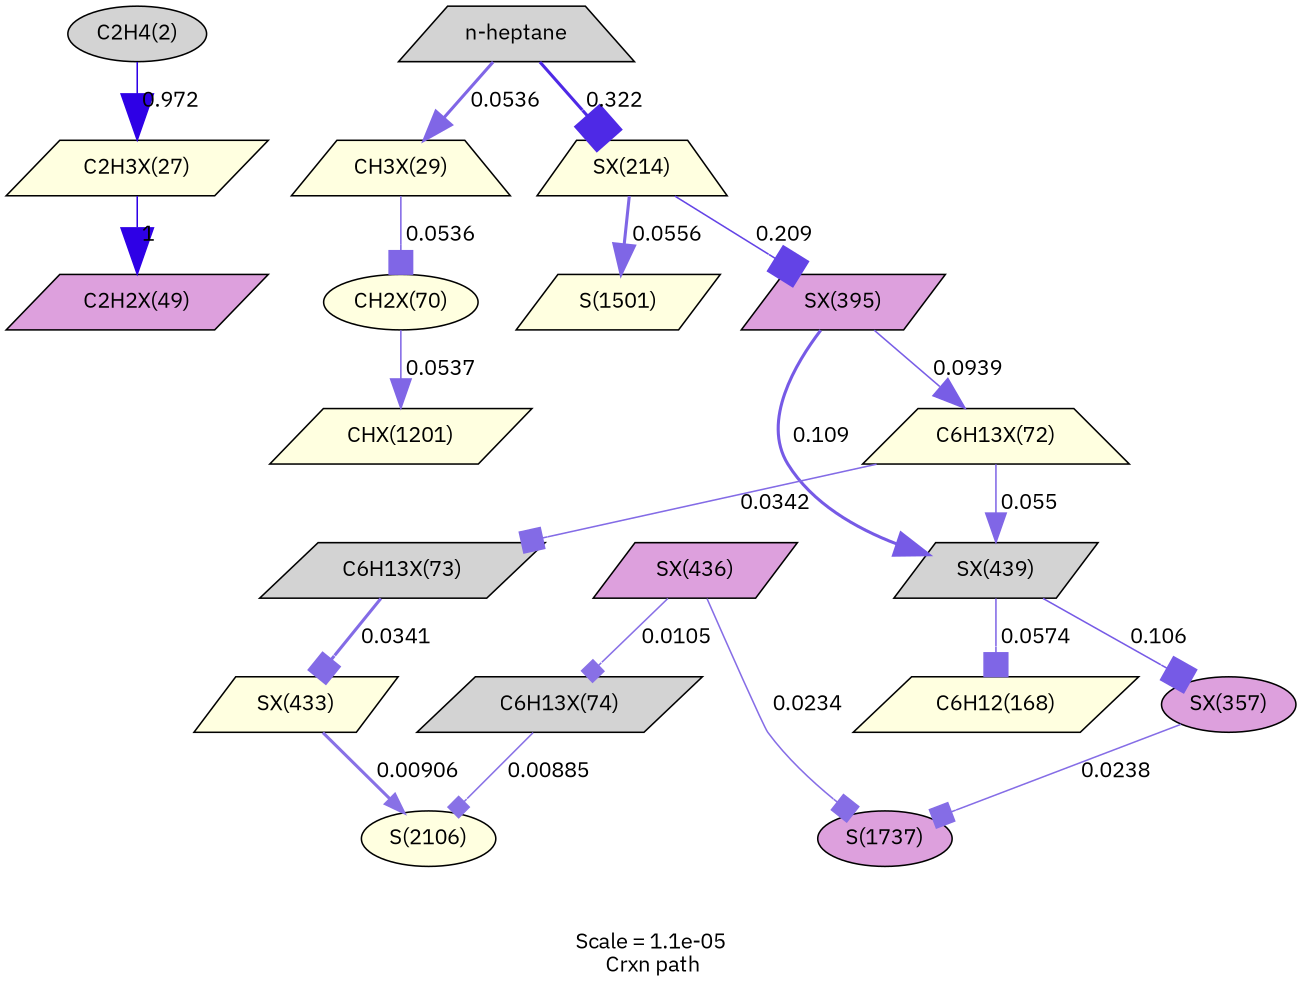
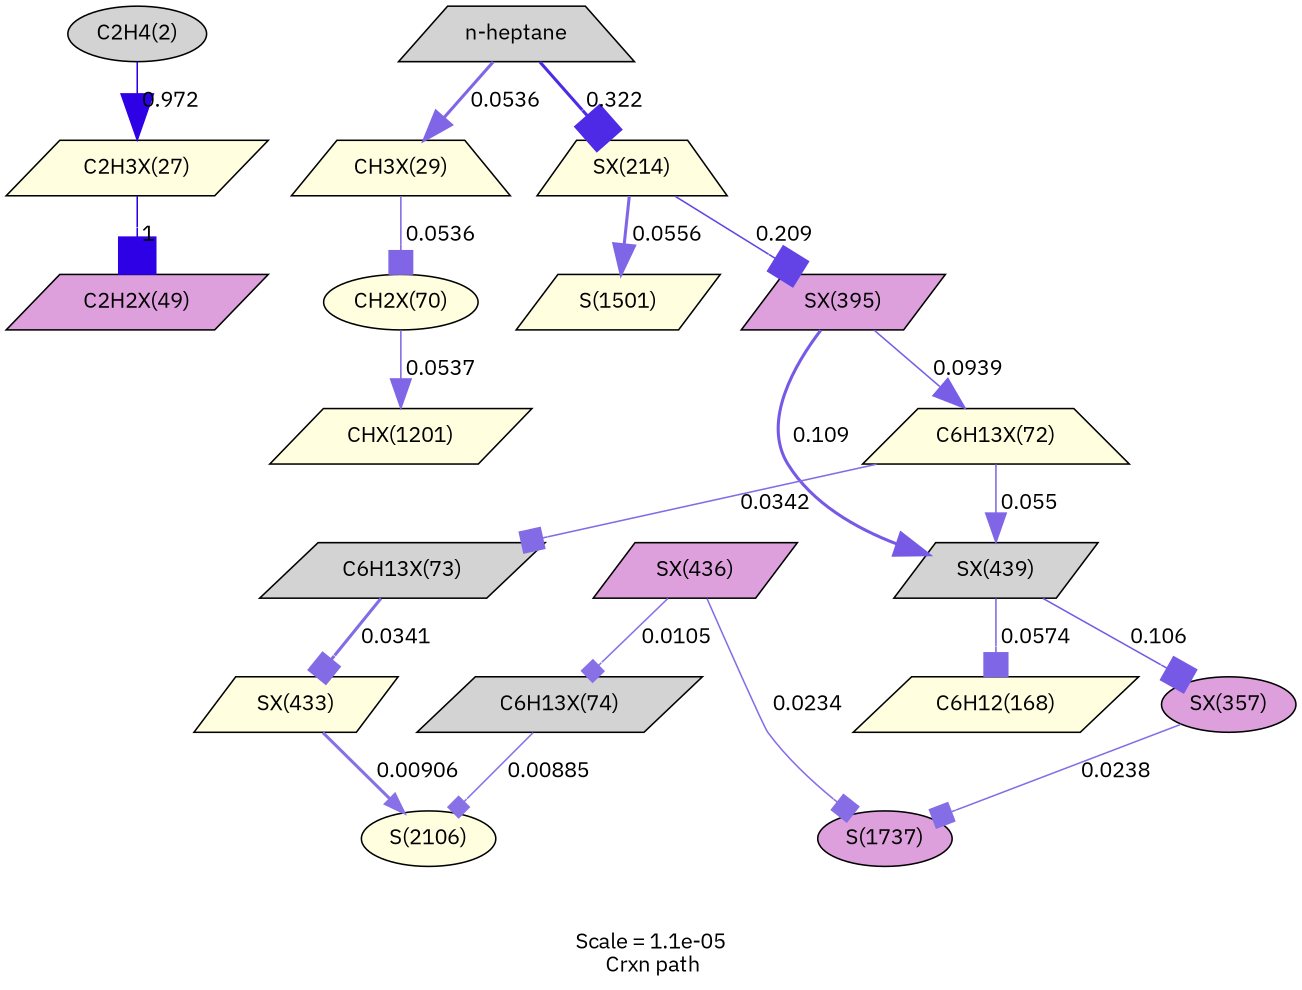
(137, 212) -> (137, 212)
